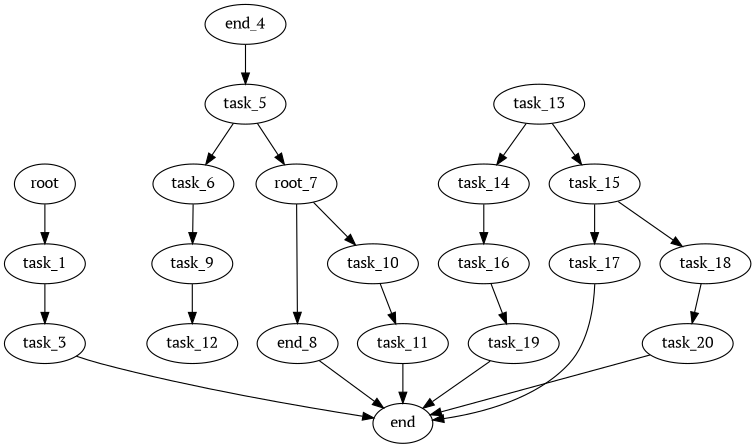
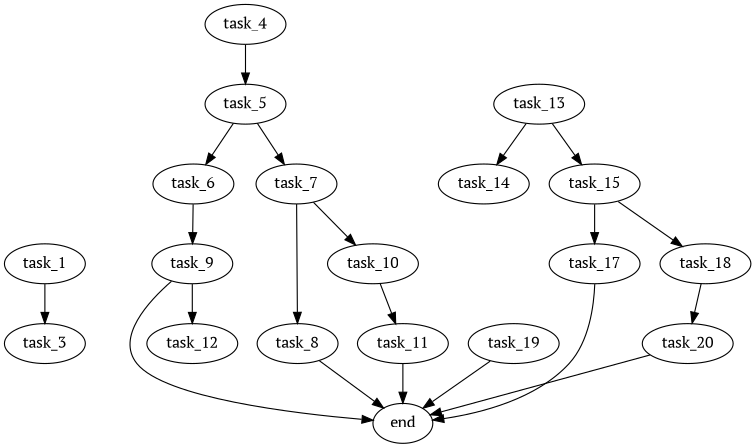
(245, 24) -> (245, 24)
(45, 184) -> none
(296, 184) -> (296, 184)
(484, 264) -> none
(298, 344) -> (298, 344)
(218, 391) -> (198, 393)
